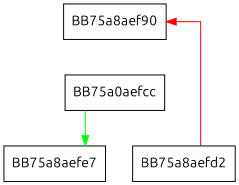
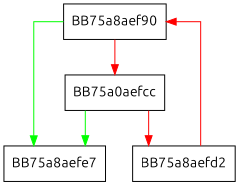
none -> (115, 52)
none -> (34, 64)
none -> (149, 123)
